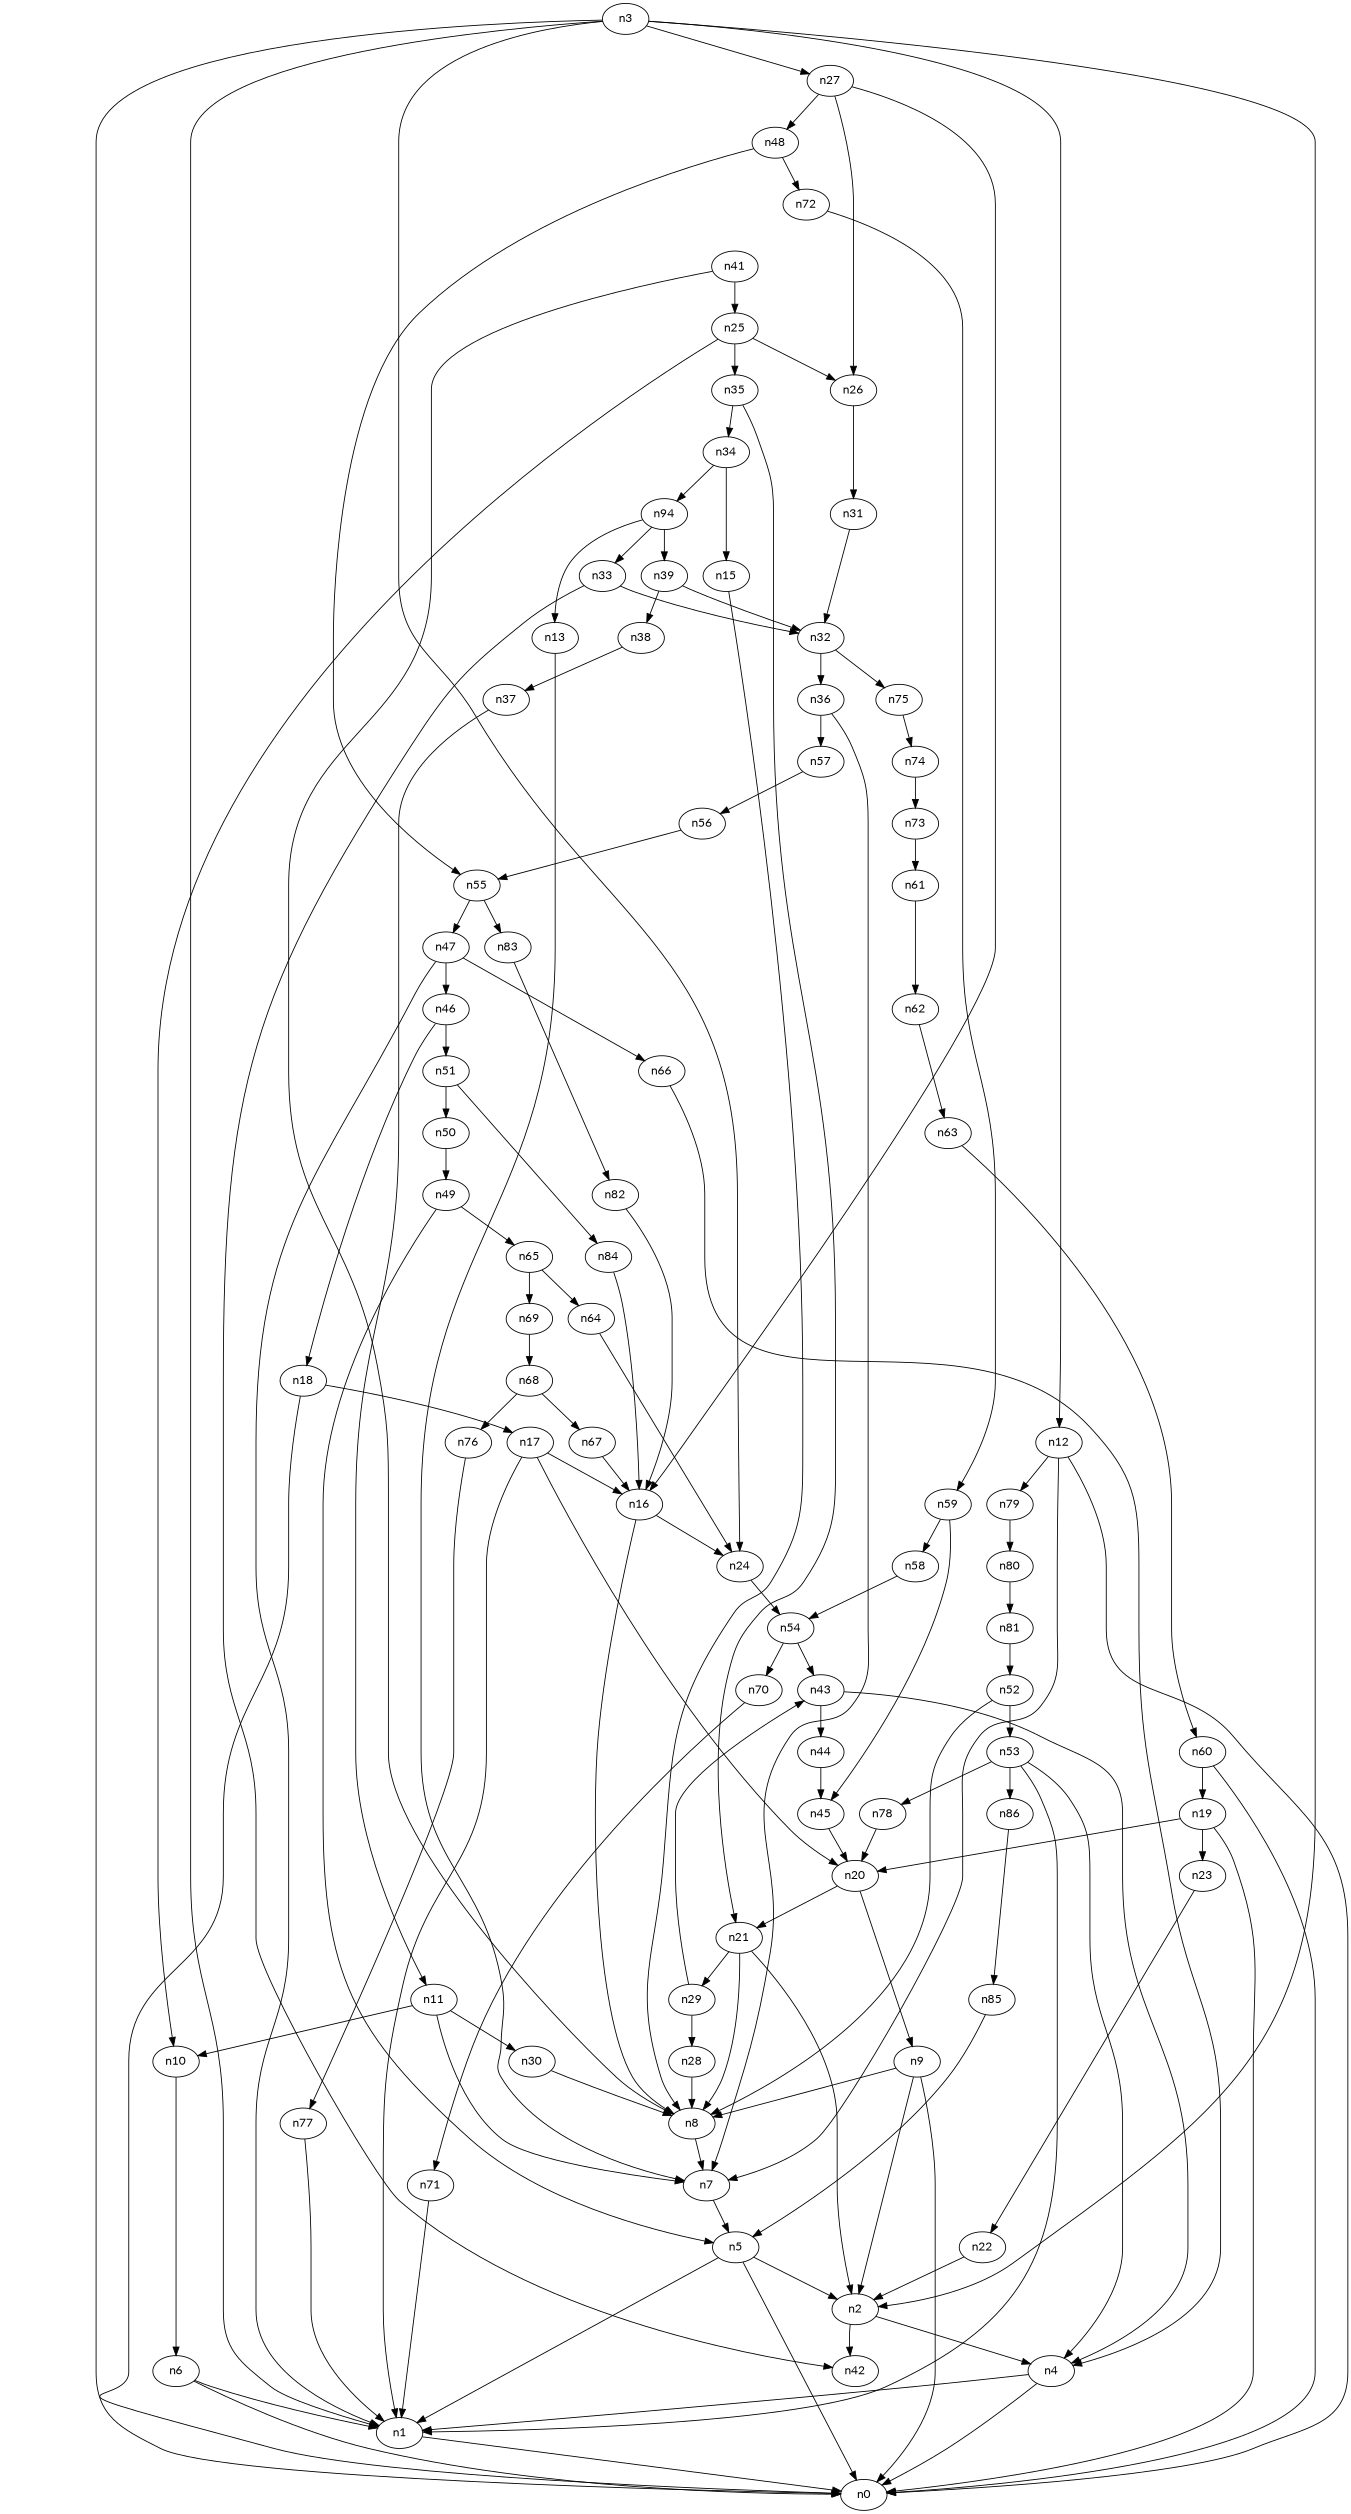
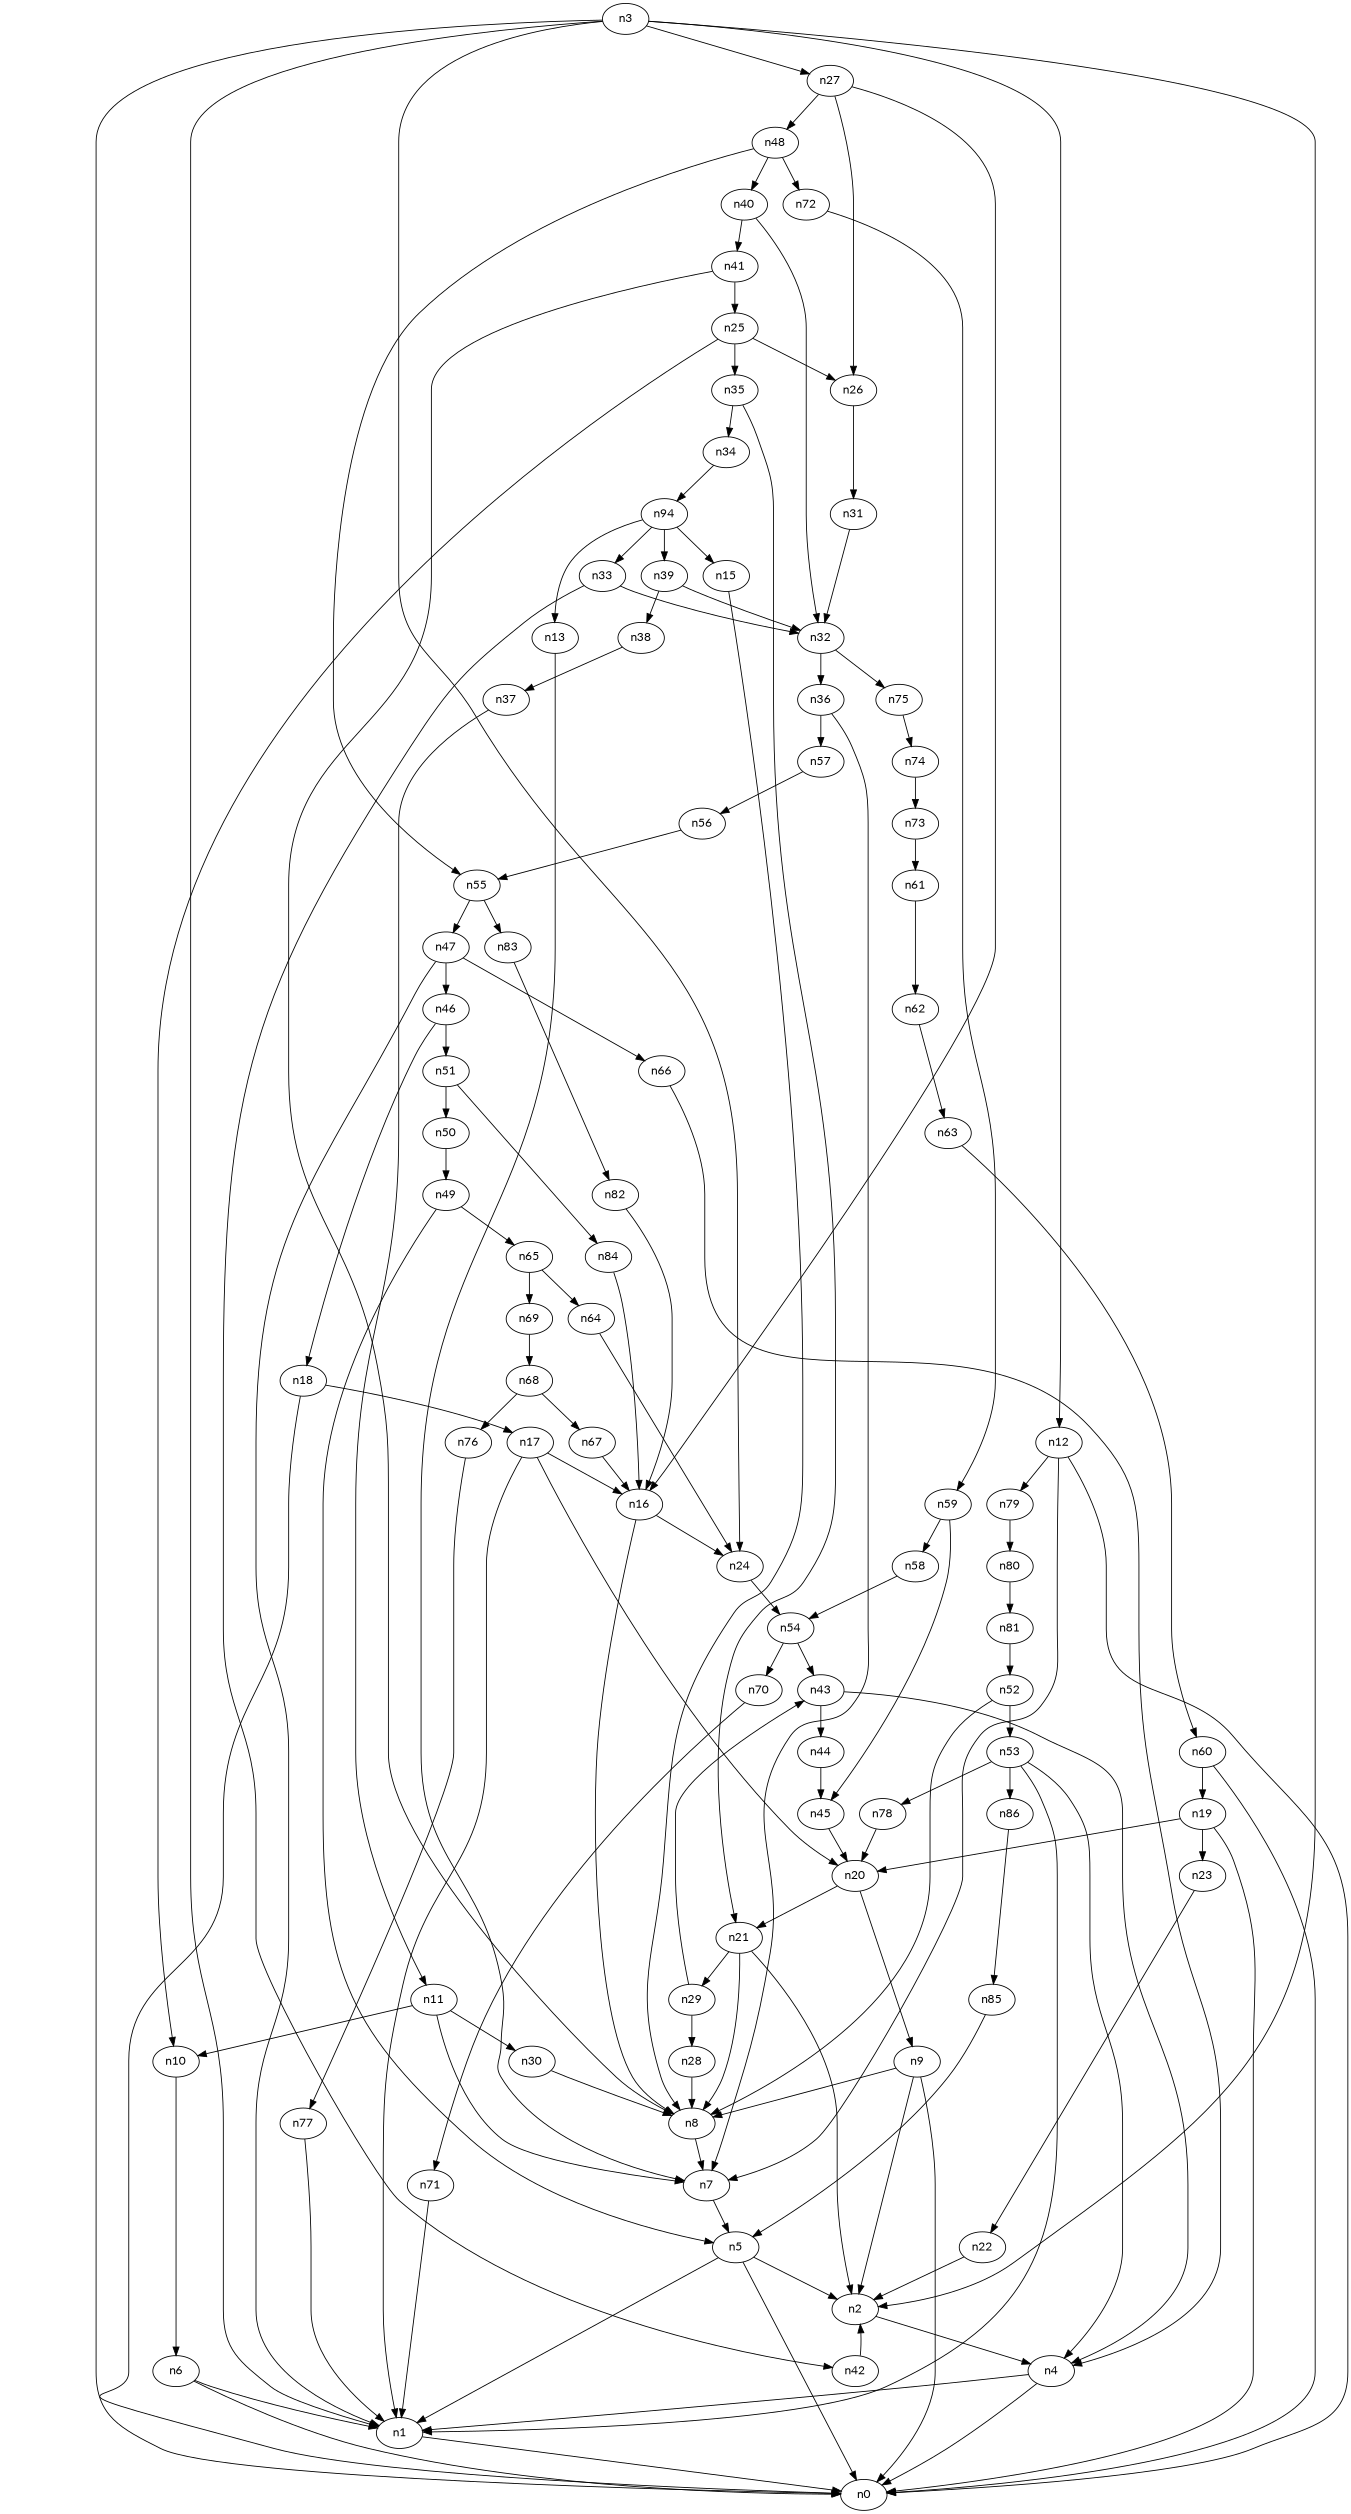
none -> (744, 205)
(726, 510) -> (692, 542)
(849, 2336) -> (861, 2344)
